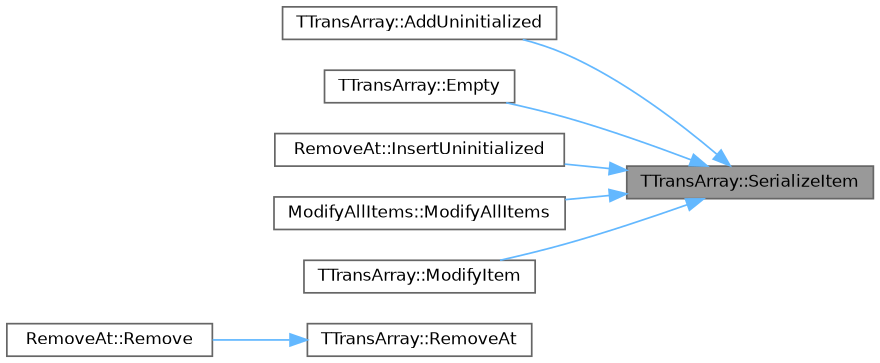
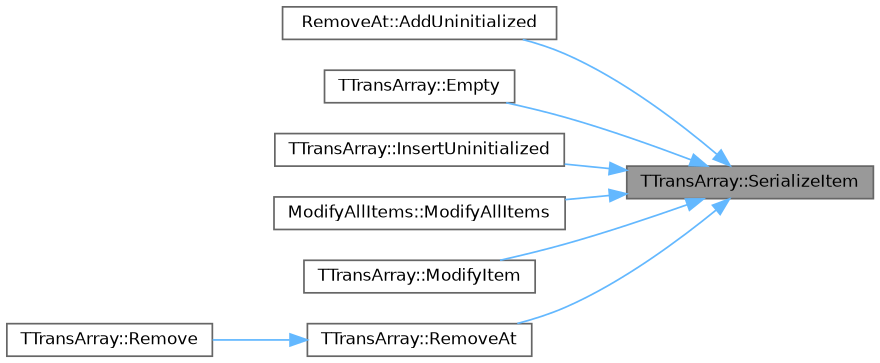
(420, 23) -> (420, 23)
(420, 150) -> (420, 150)
none -> (622, 277)
(110, 340) -> (110, 340)
